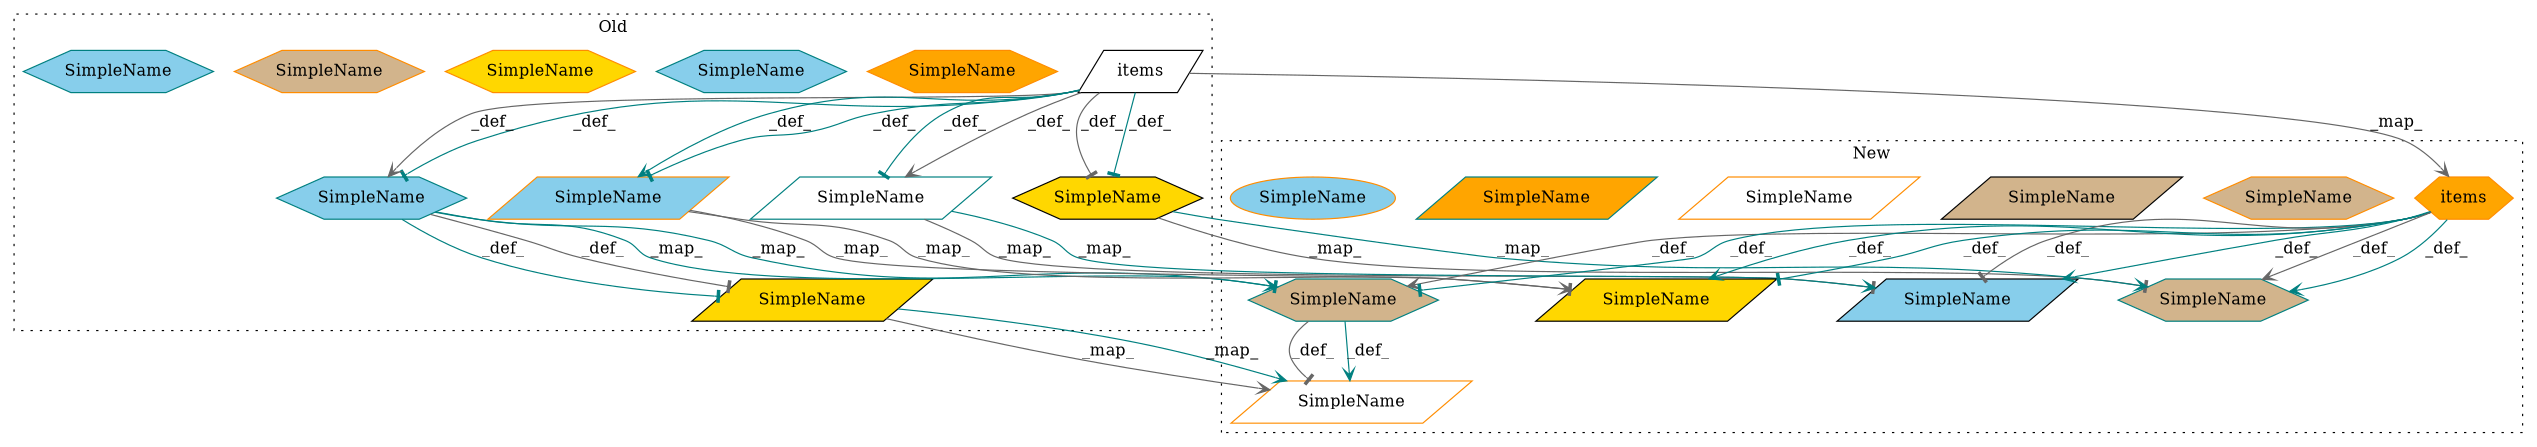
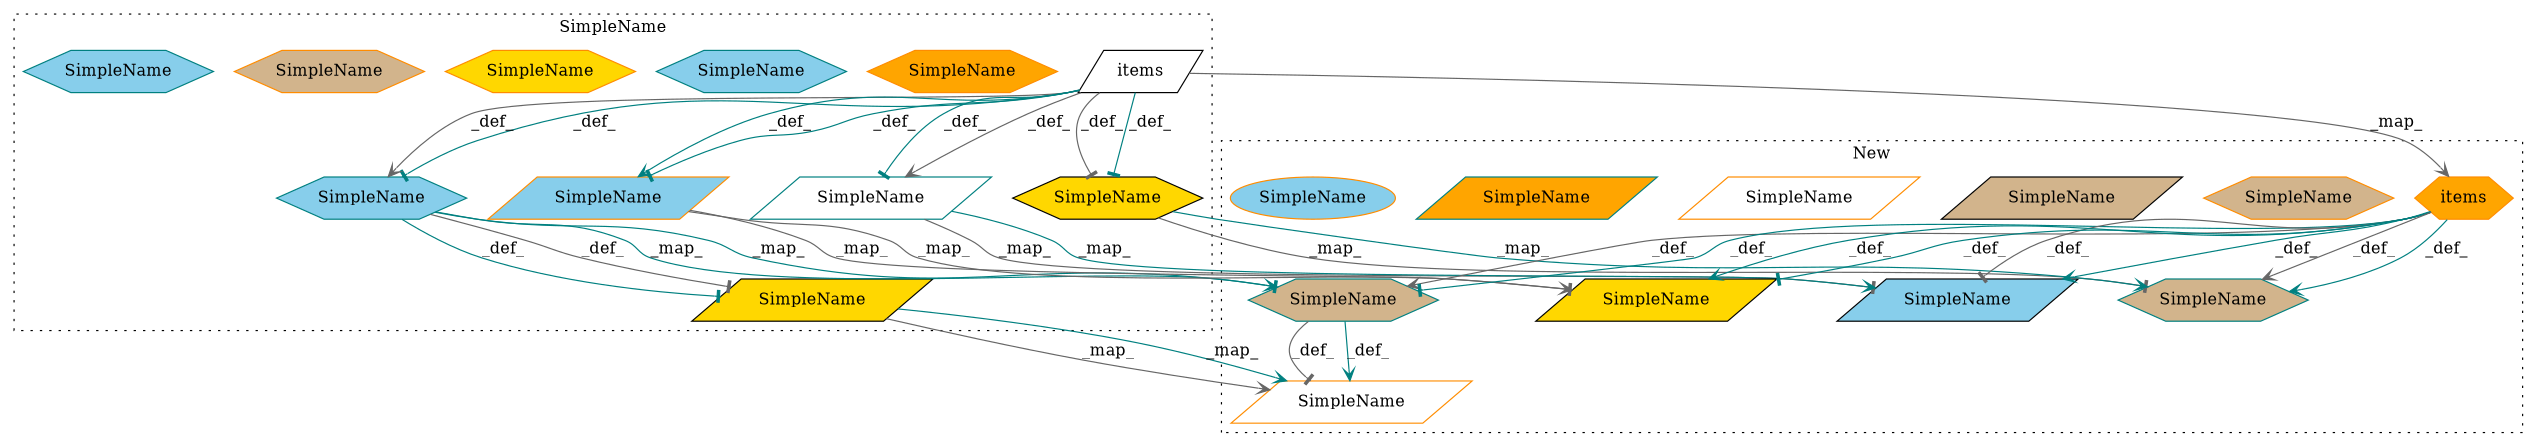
(613, 28) -> (613, 28)
